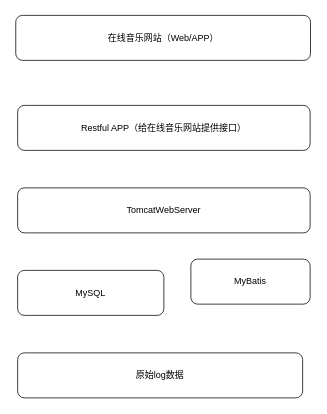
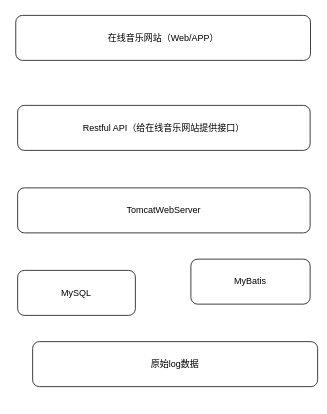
(164, 128) -> (164, 128)
(91, 293) -> (77, 293)
(160, 375) -> (175, 364)
